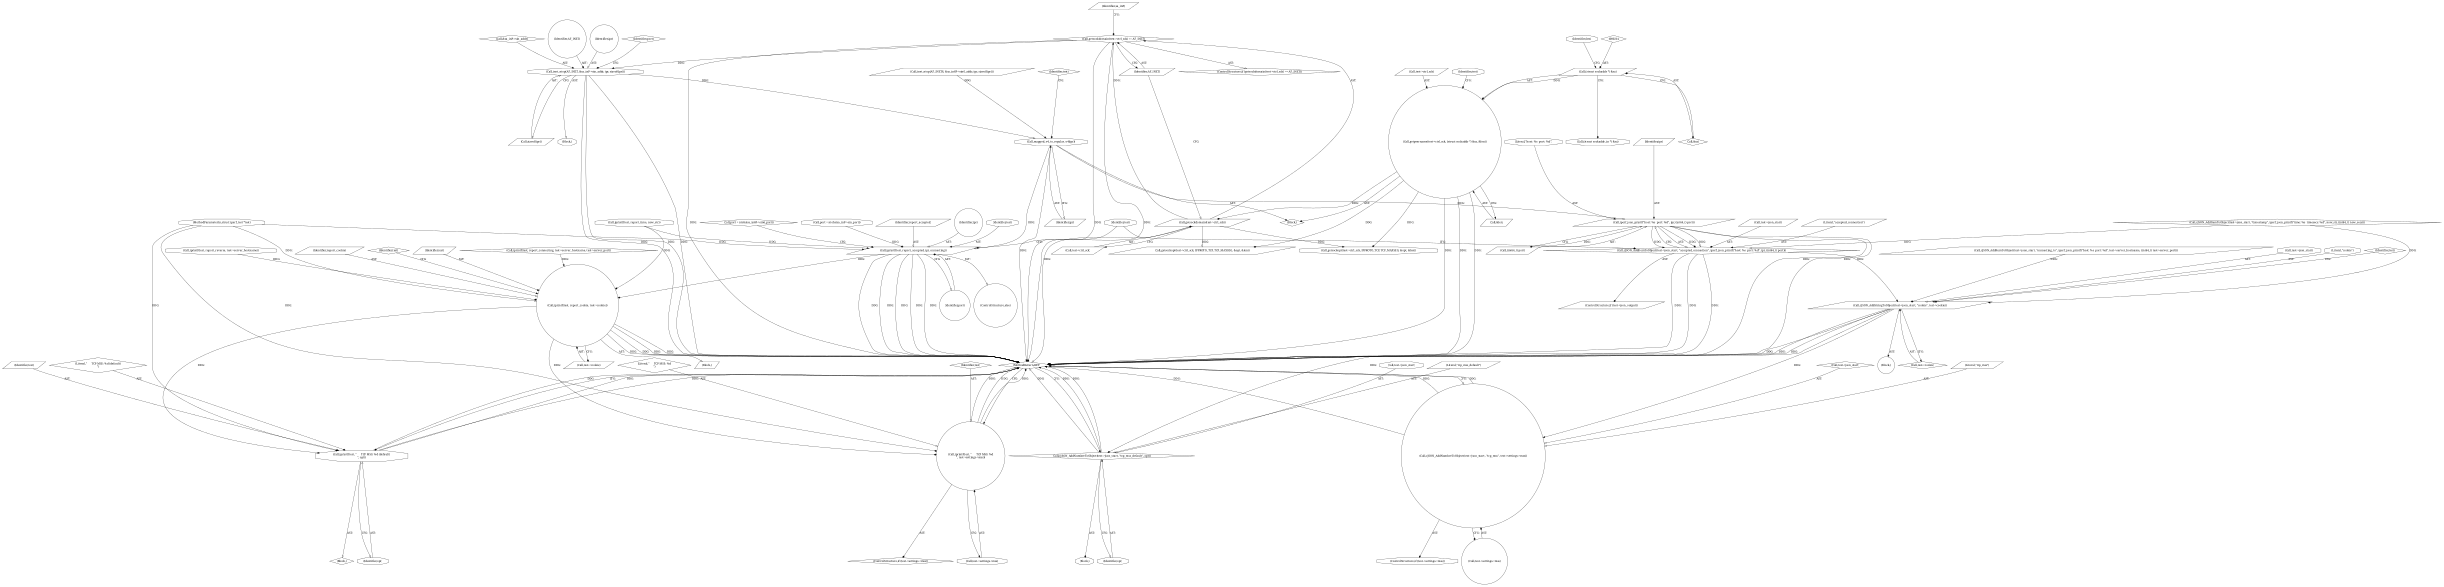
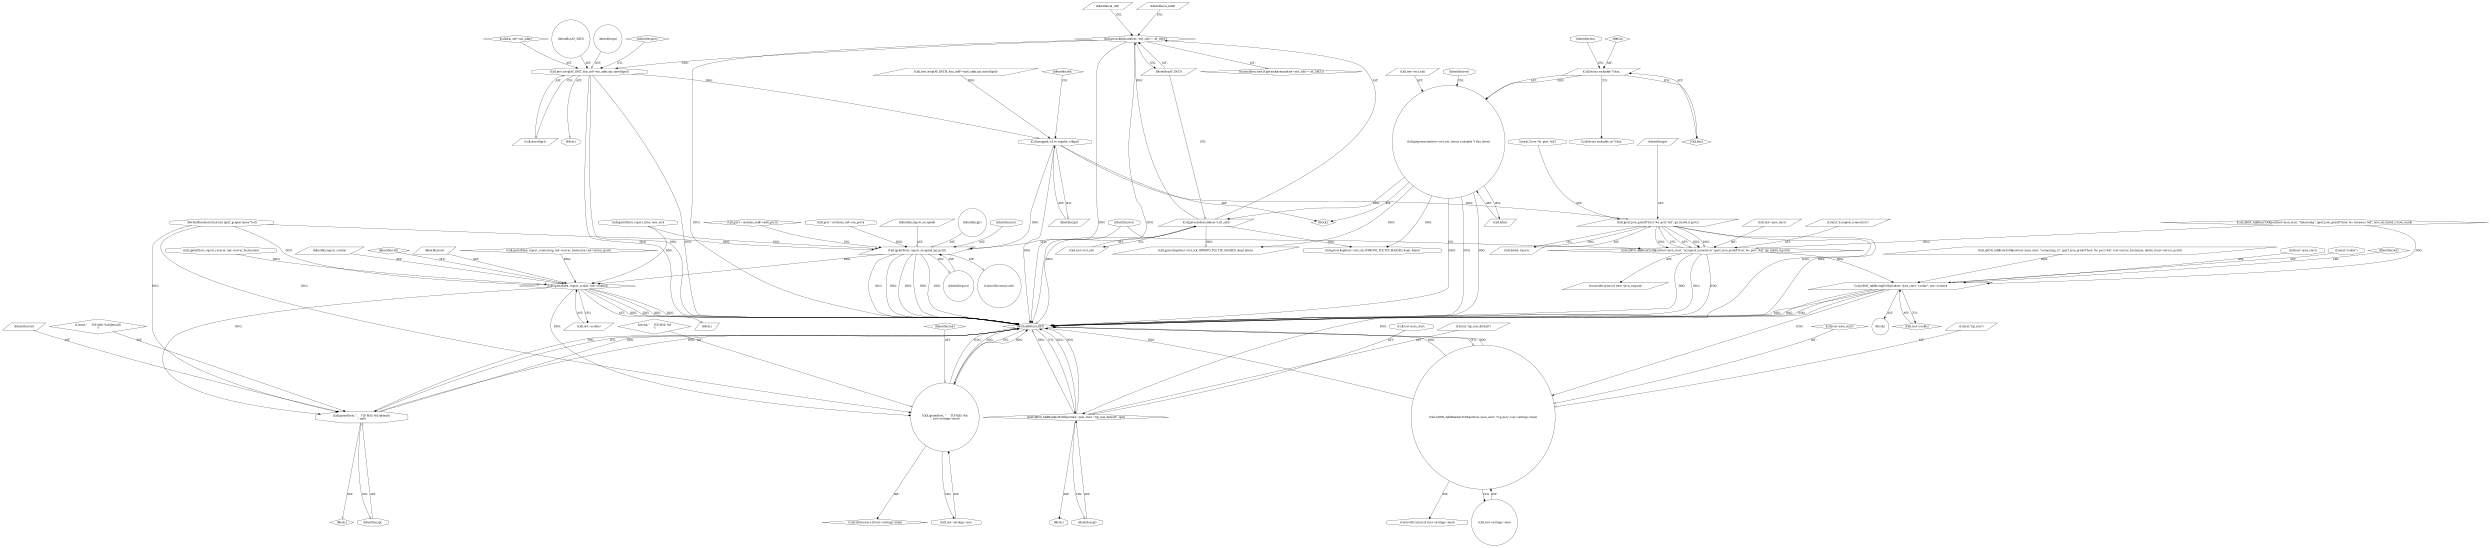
none -> (1163, 6)
(222, 223) -> (222, 223)
(913, 251) -> (917, 251)
(577, 305) -> (577, 286)
